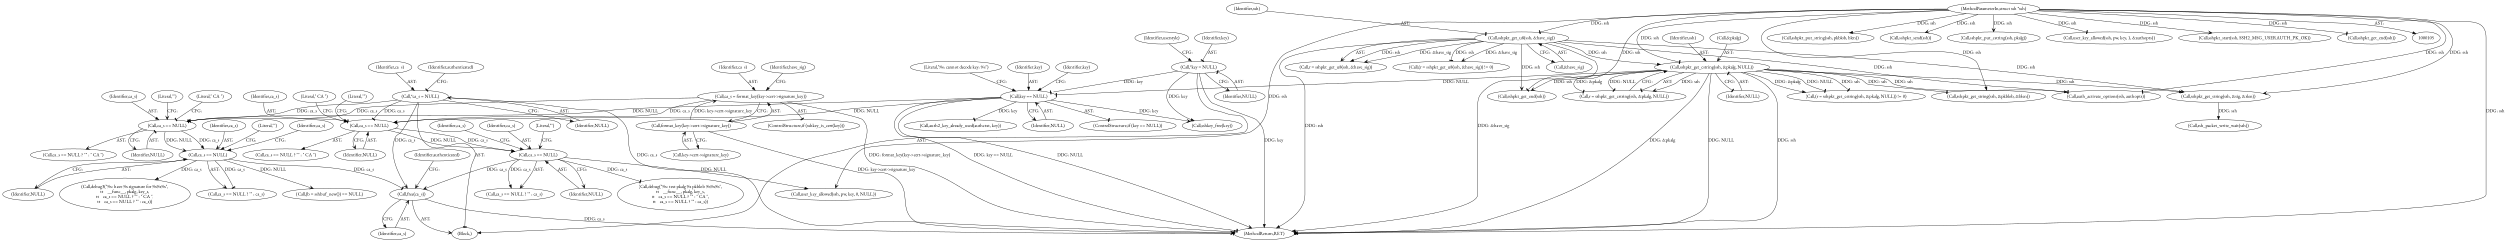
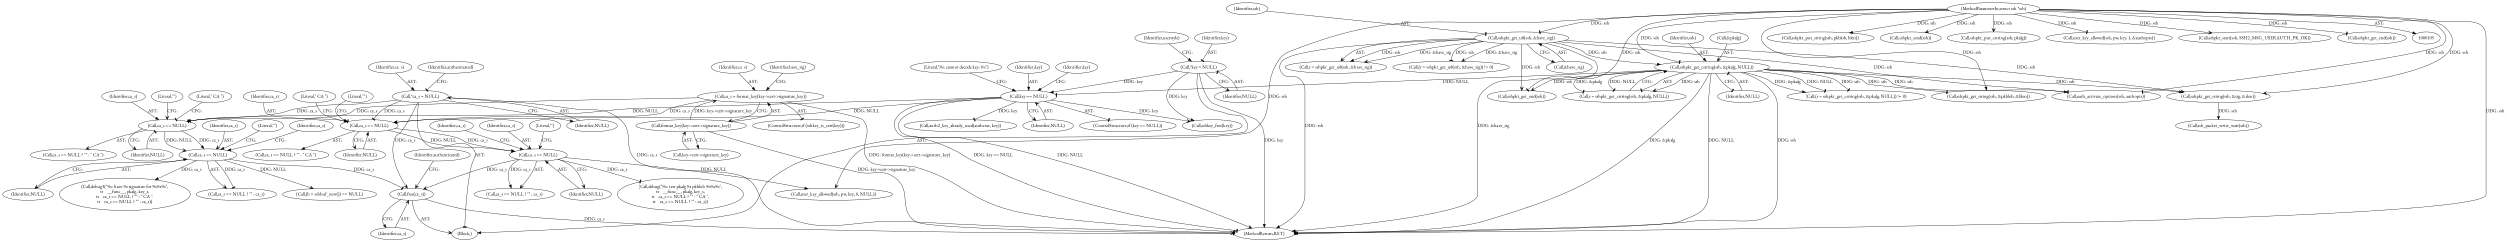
(1116, 82) -> (1116, 82)
(813, 224) -> (813, 224)
